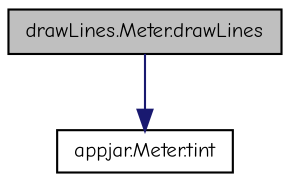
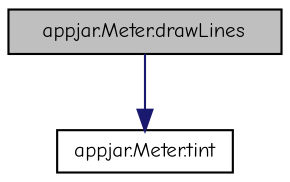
(145, 32) -> (145, 32)
